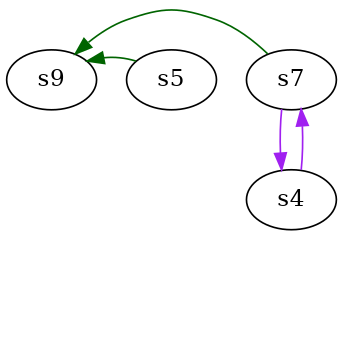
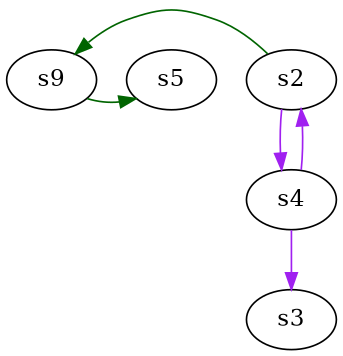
(120, 58) -> (103, 102)
(291, 80) -> (291, 80)
none -> (291, 320)
